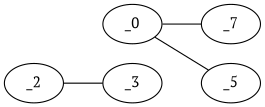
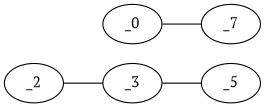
(182, 54) -> (182, 83)
